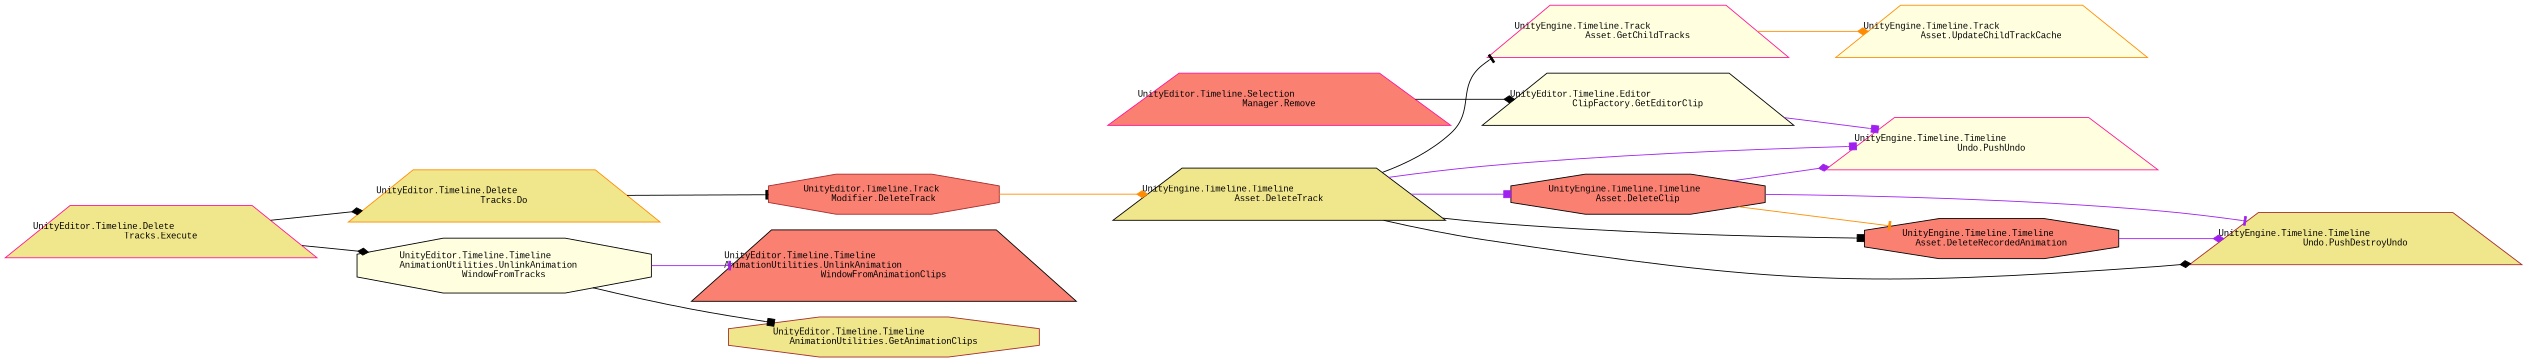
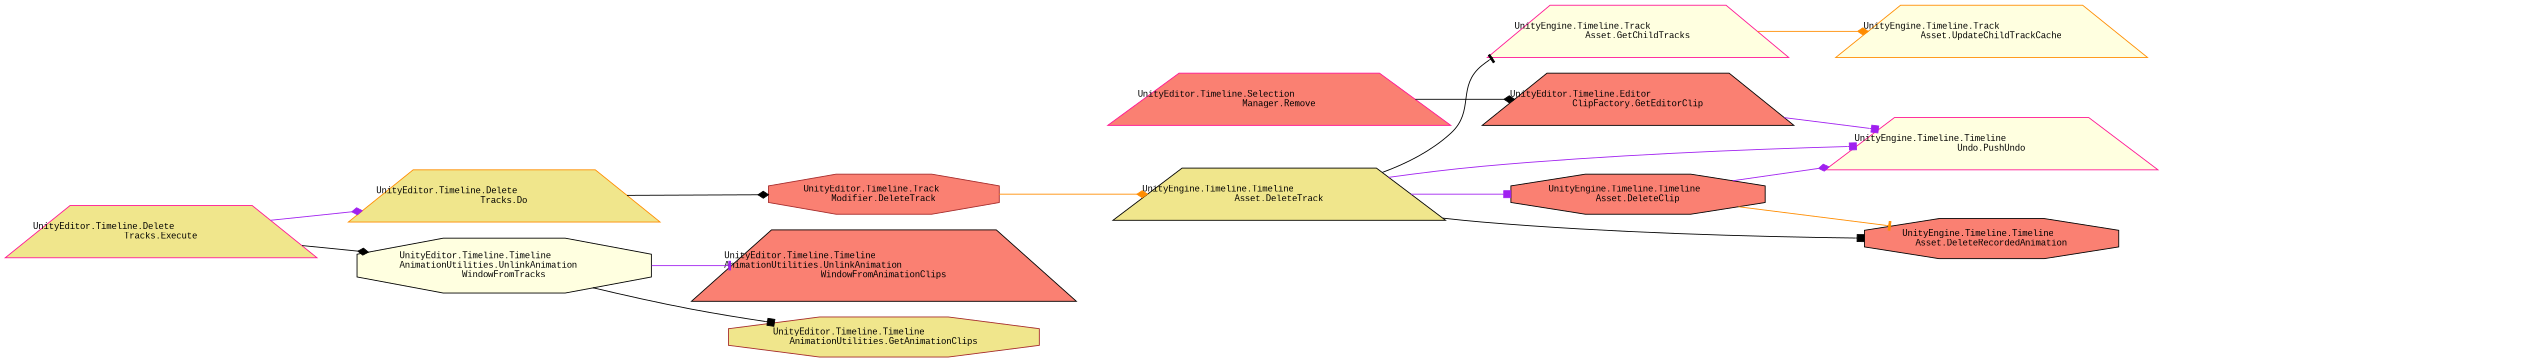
(1638, 99) -> (1638, 99)
(696, 195) -> (696, 195)
(311, 216) -> (311, 216)
(2356, 239) -> none
